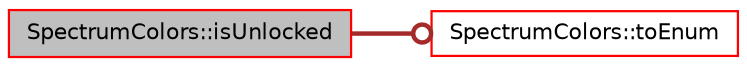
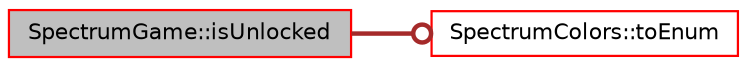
(180, 34) -> (180, 34)
